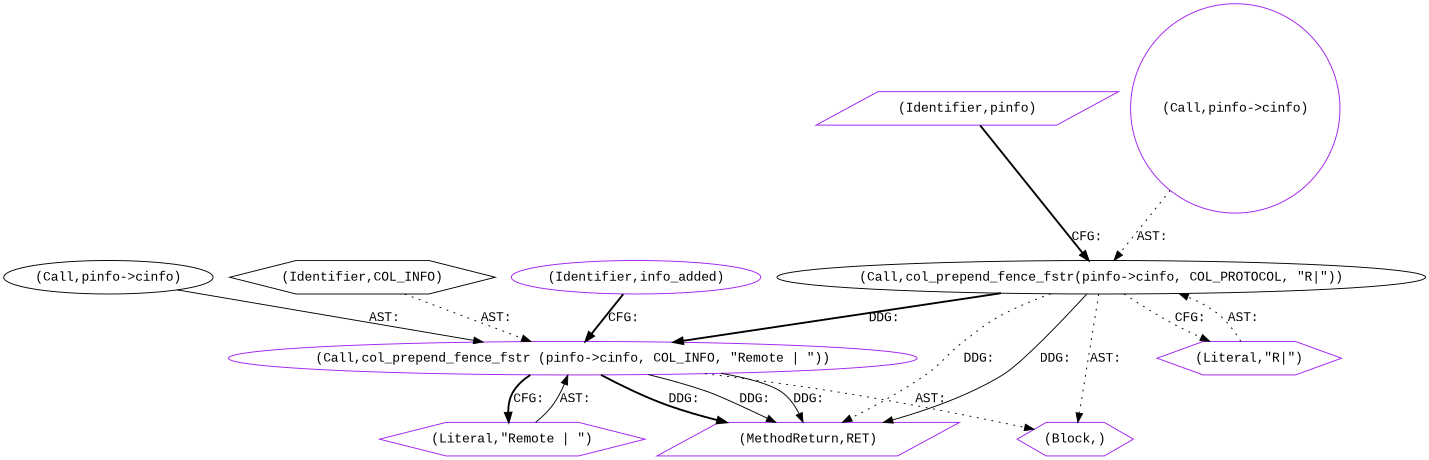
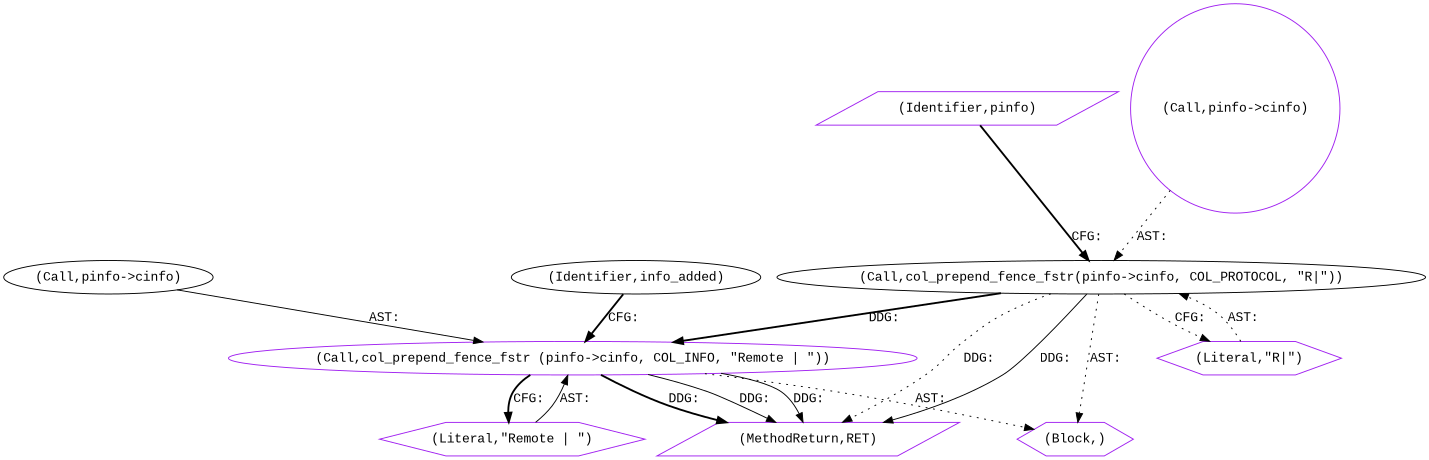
(362, 277) -> none
(636, 277) -> (636, 277)
